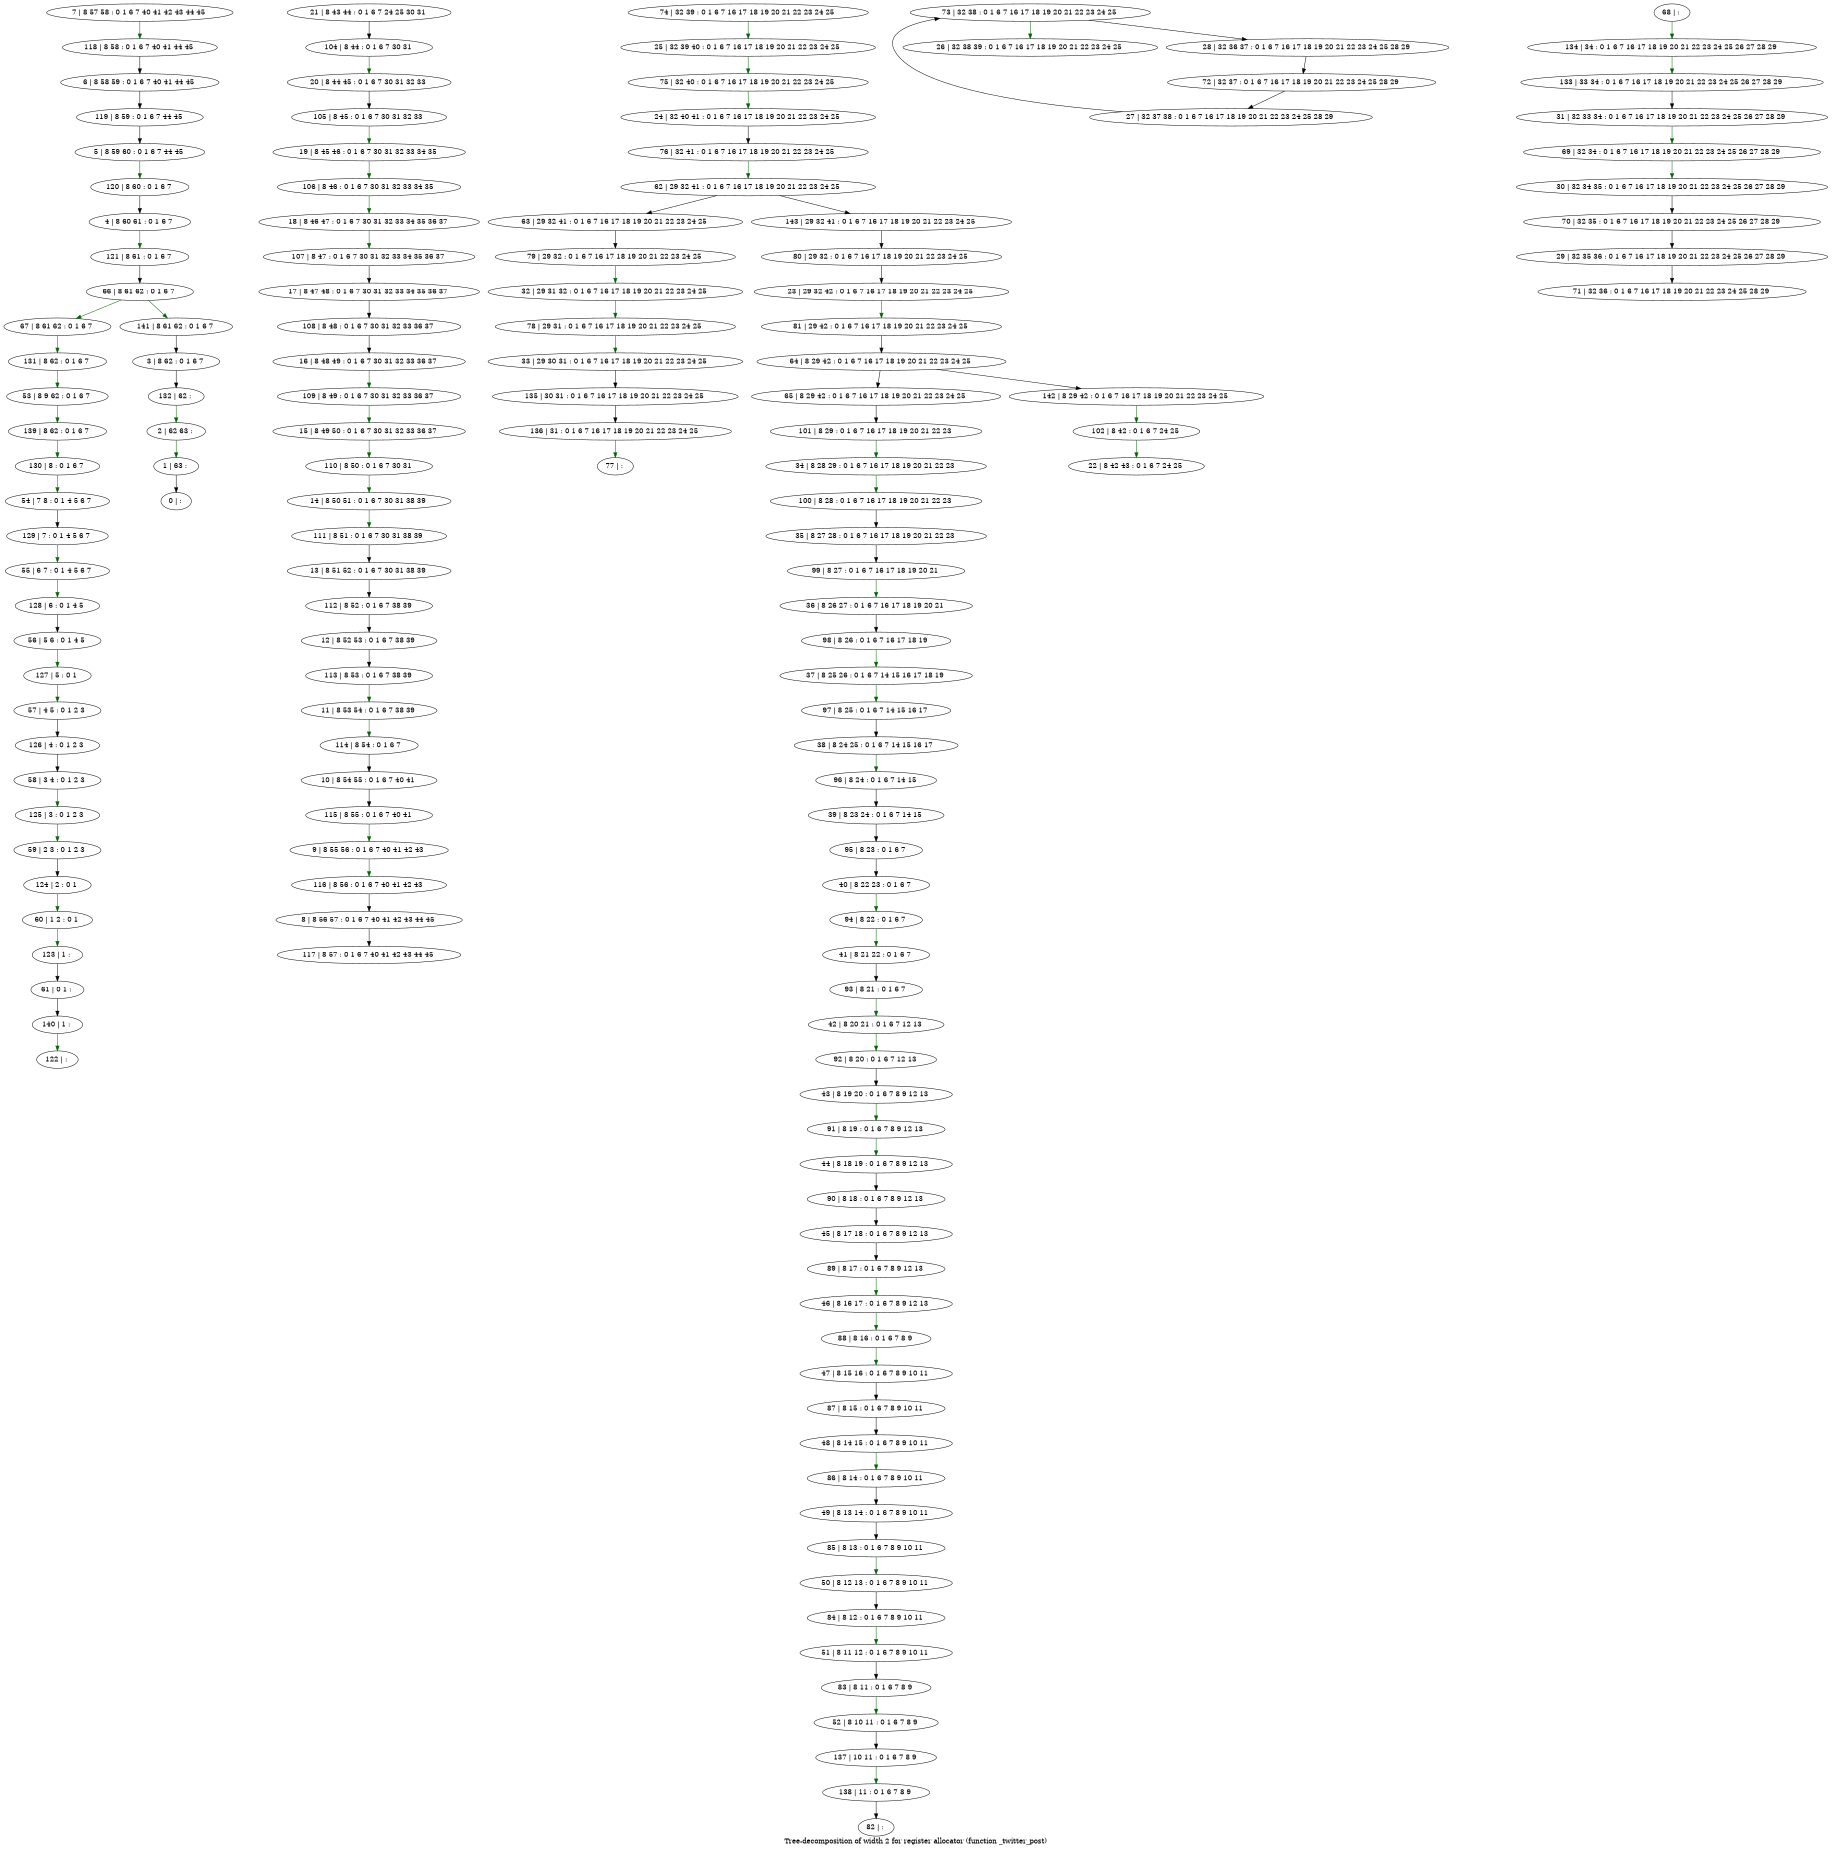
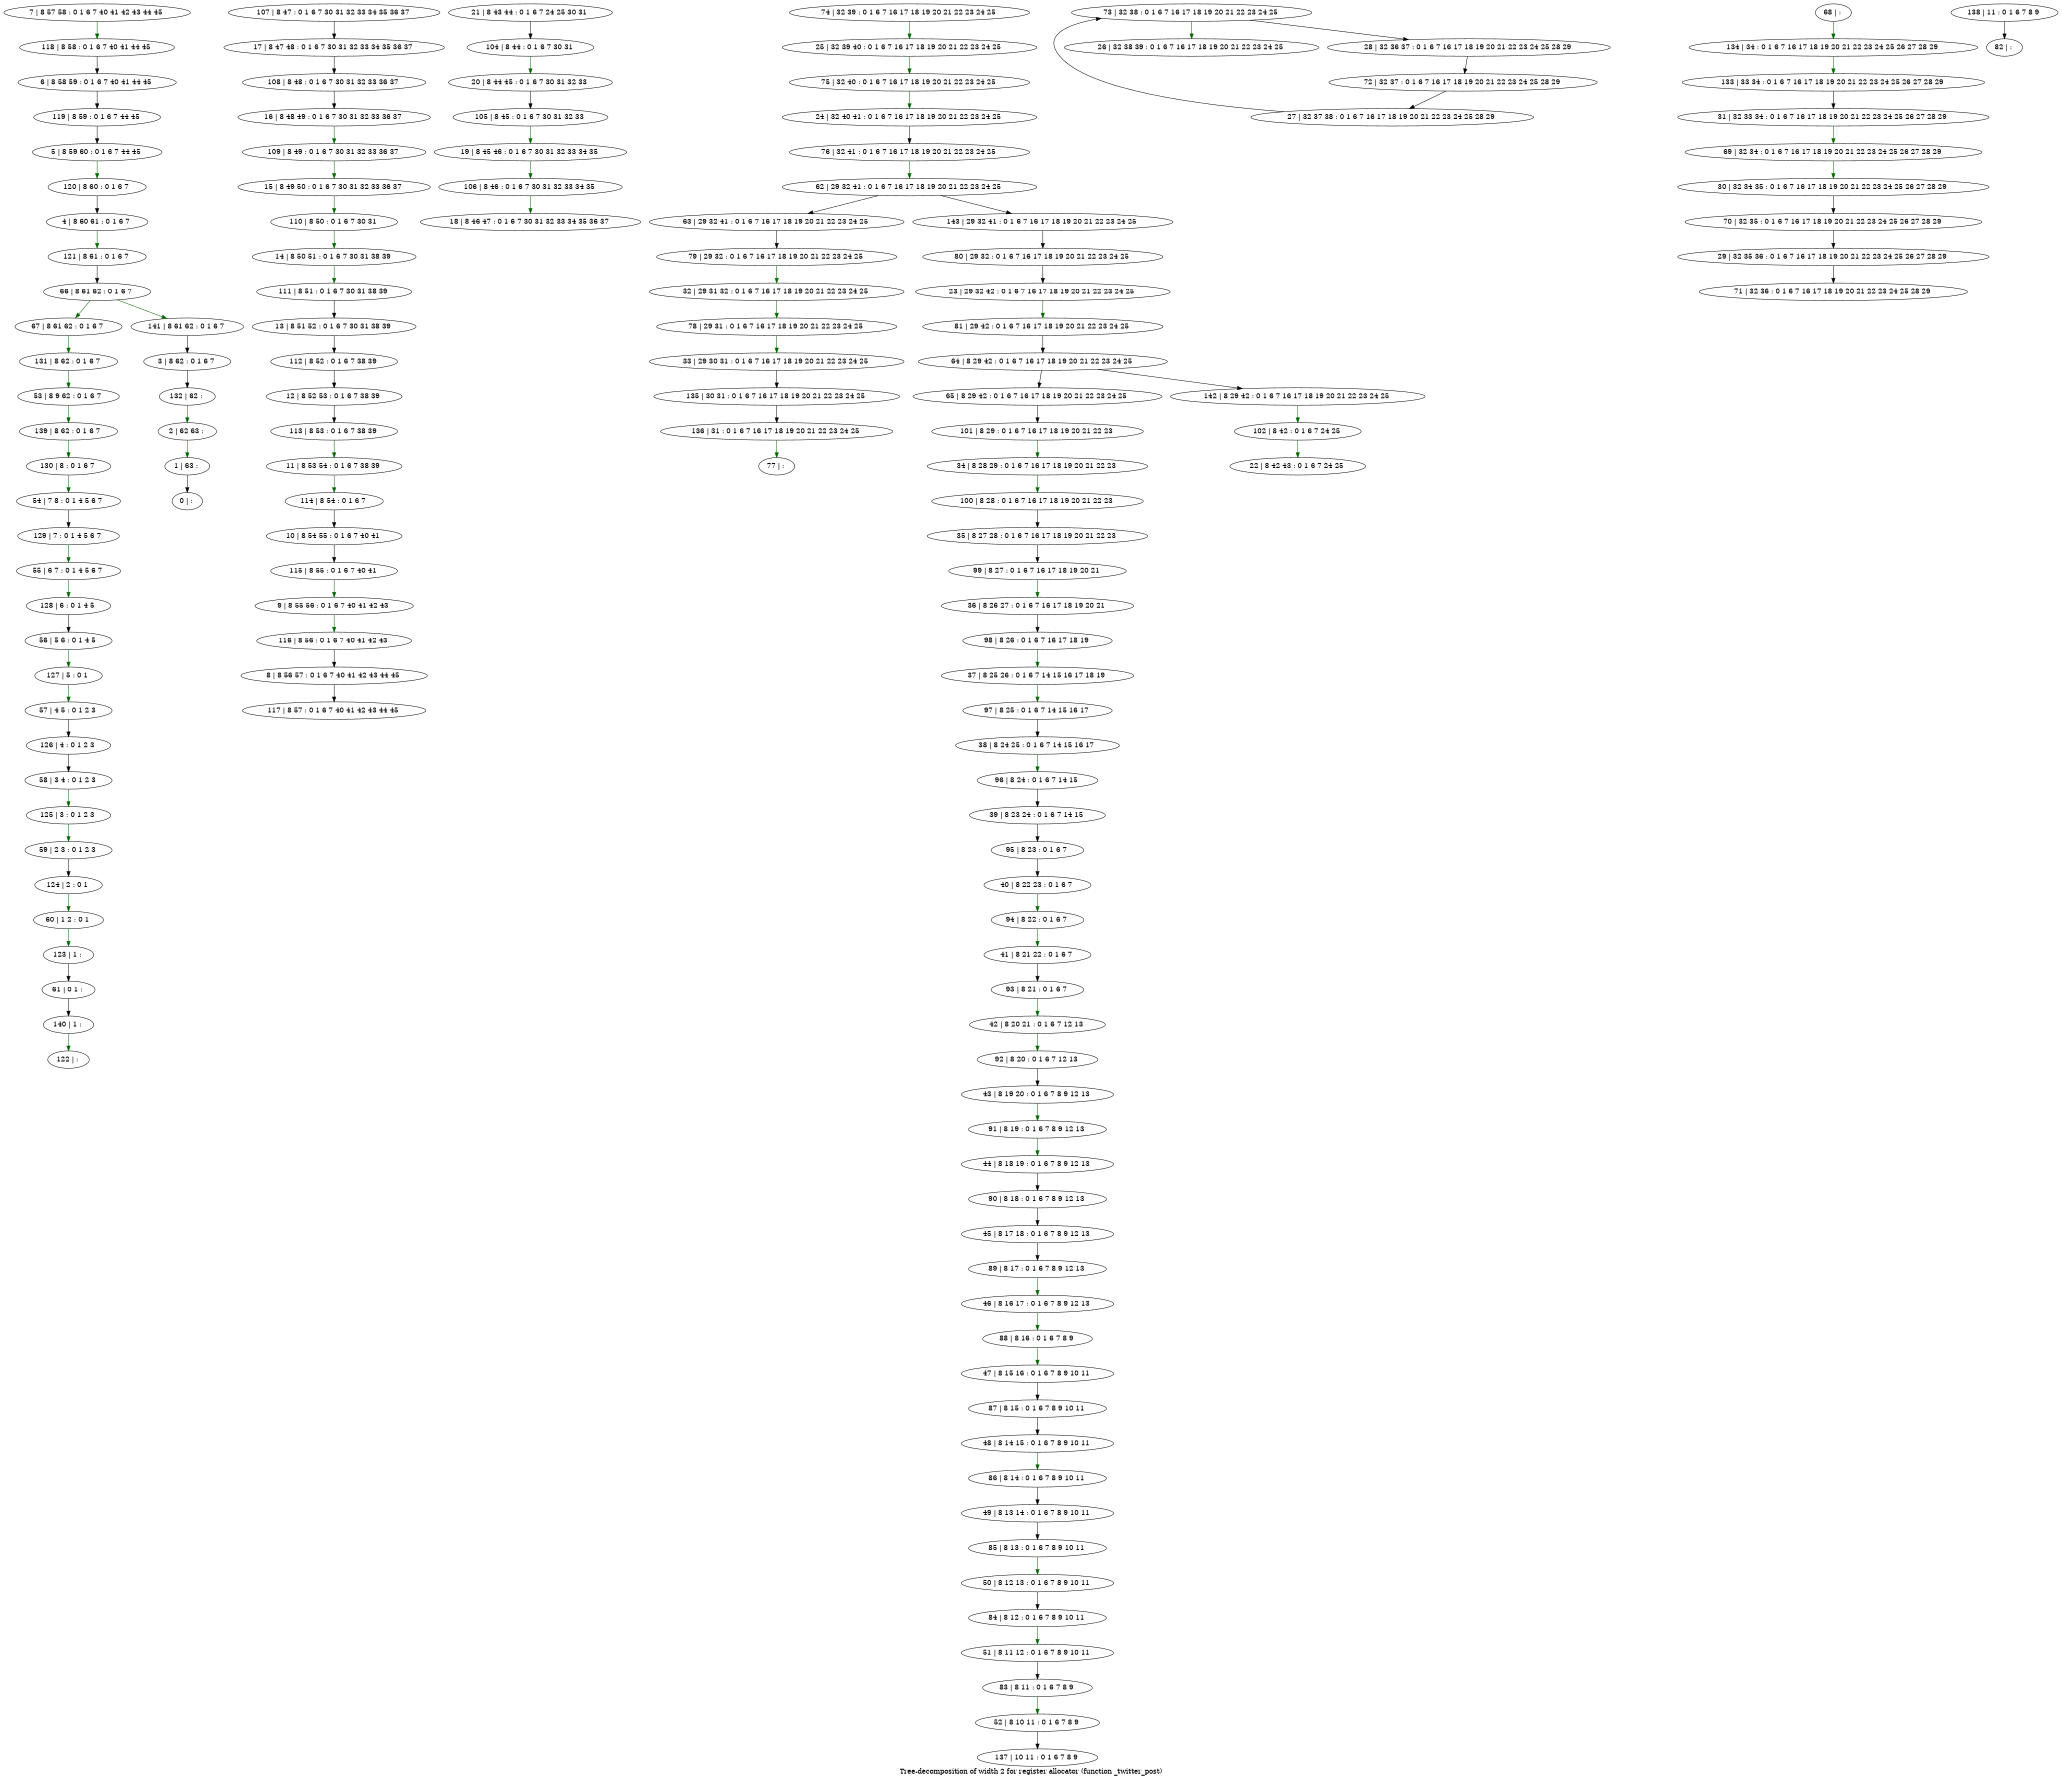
(369, 237) -> none
(876, 1773) -> none
